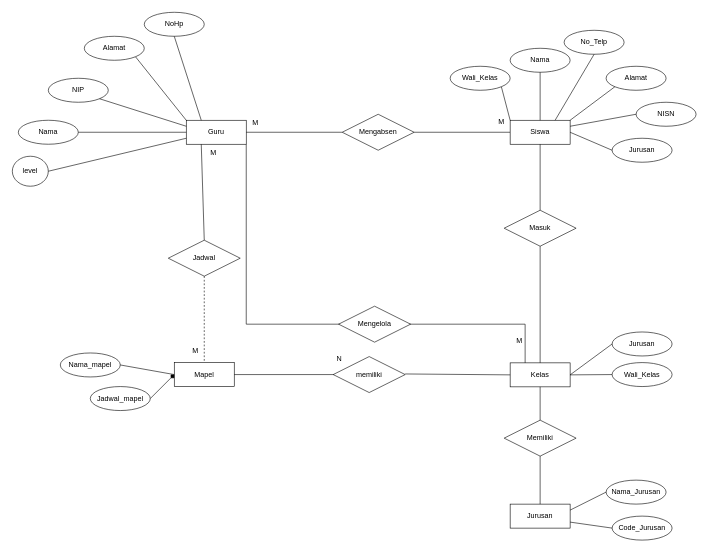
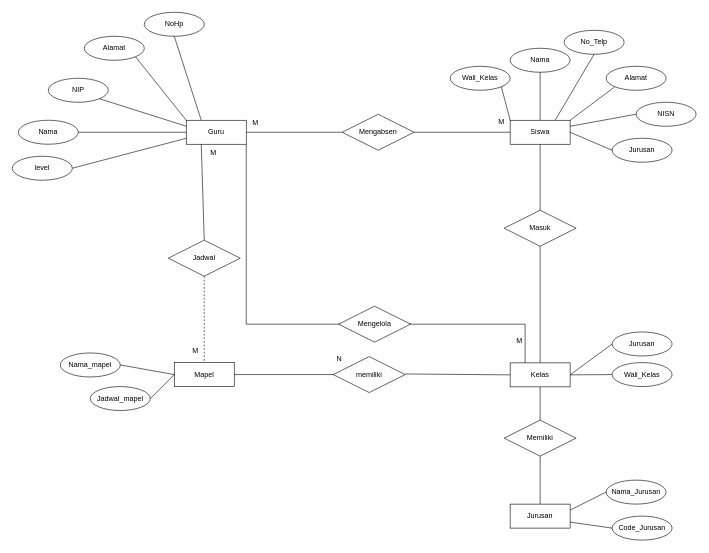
(30, 171) -> (42, 168)
(170, 379) -> (171, 378)
